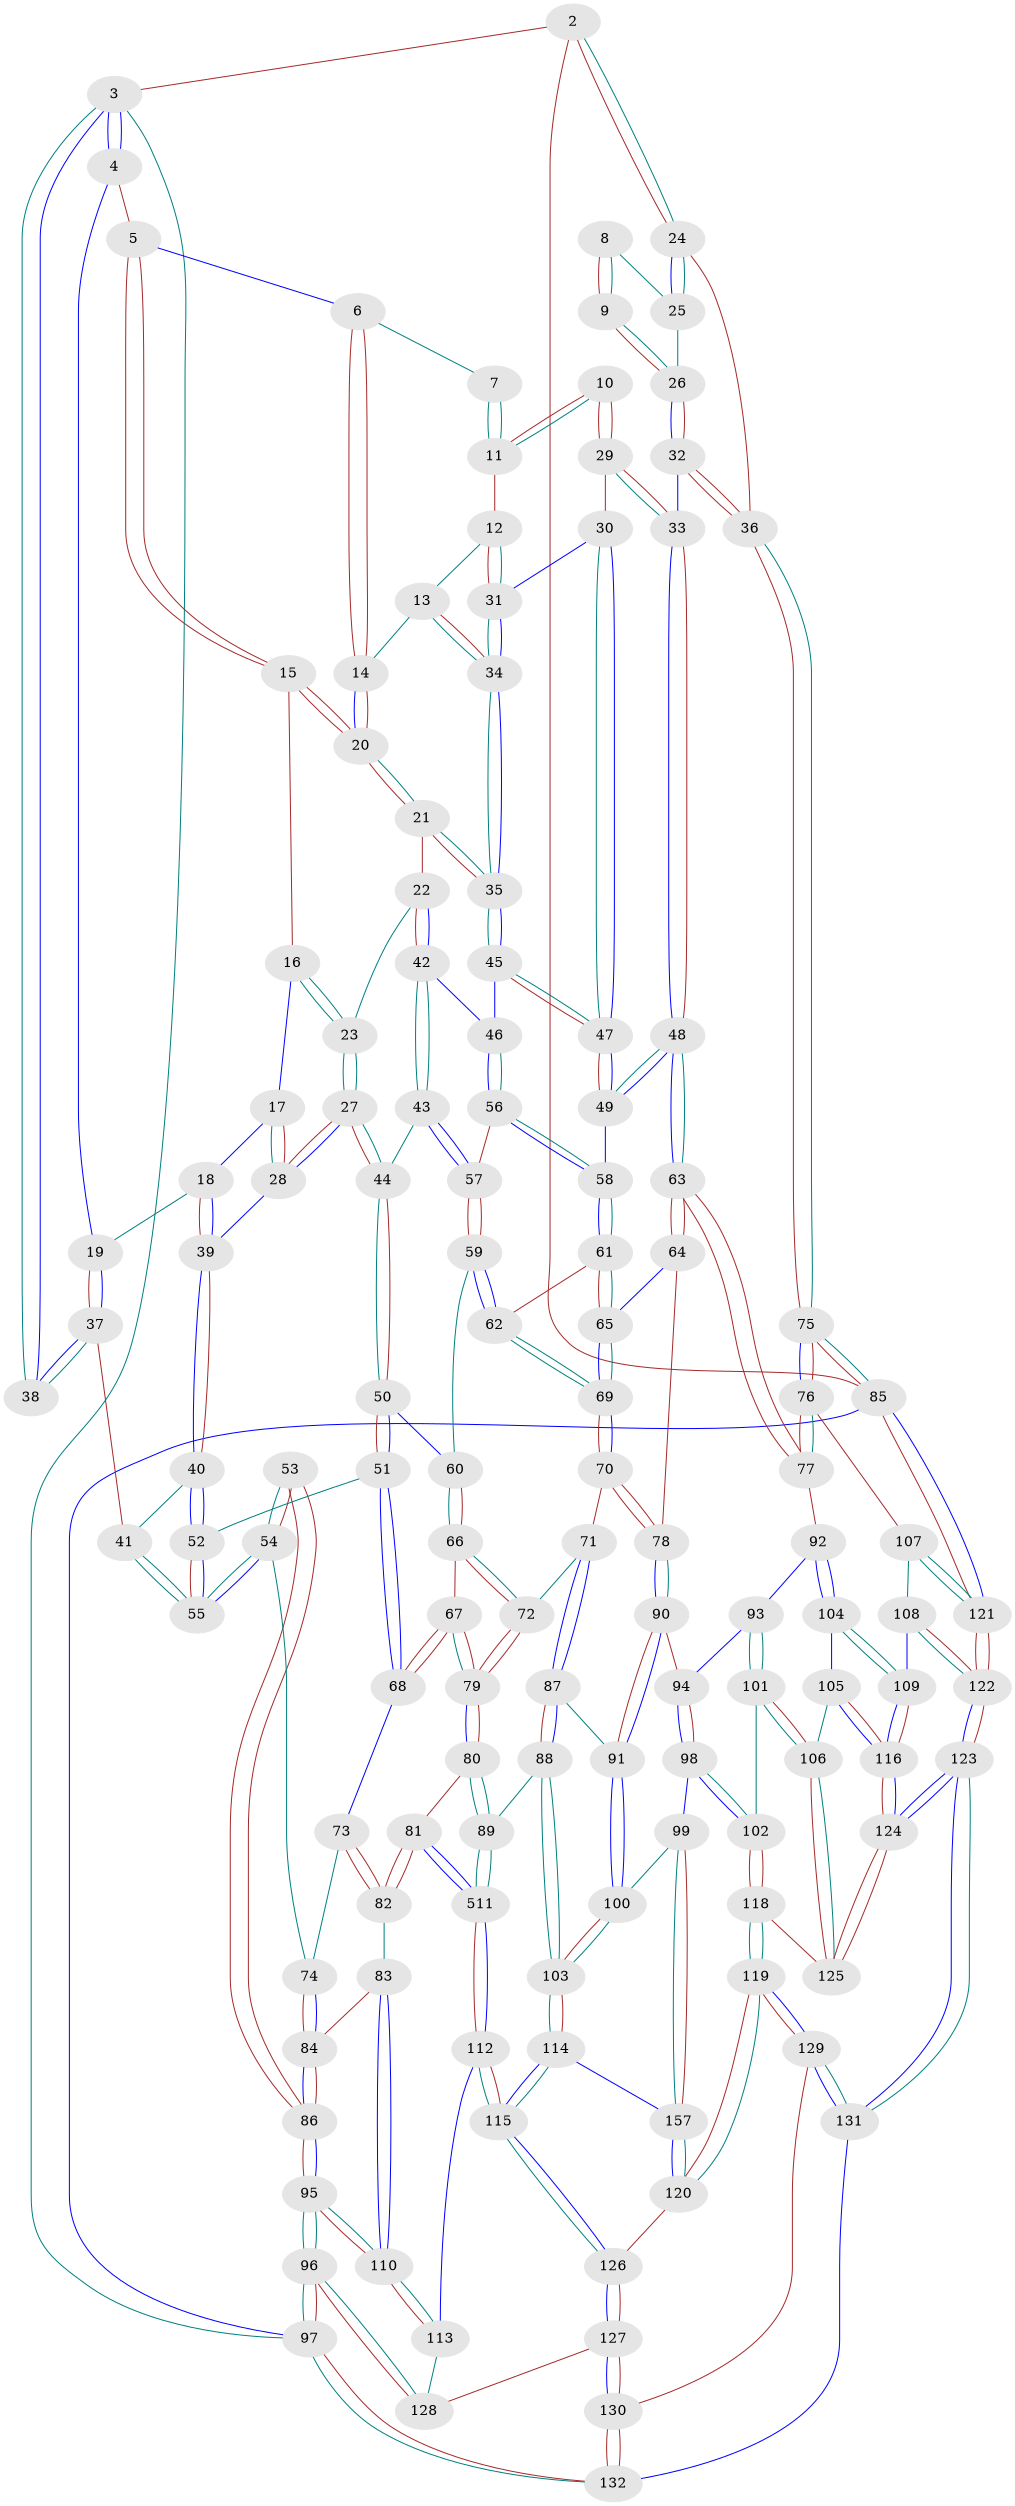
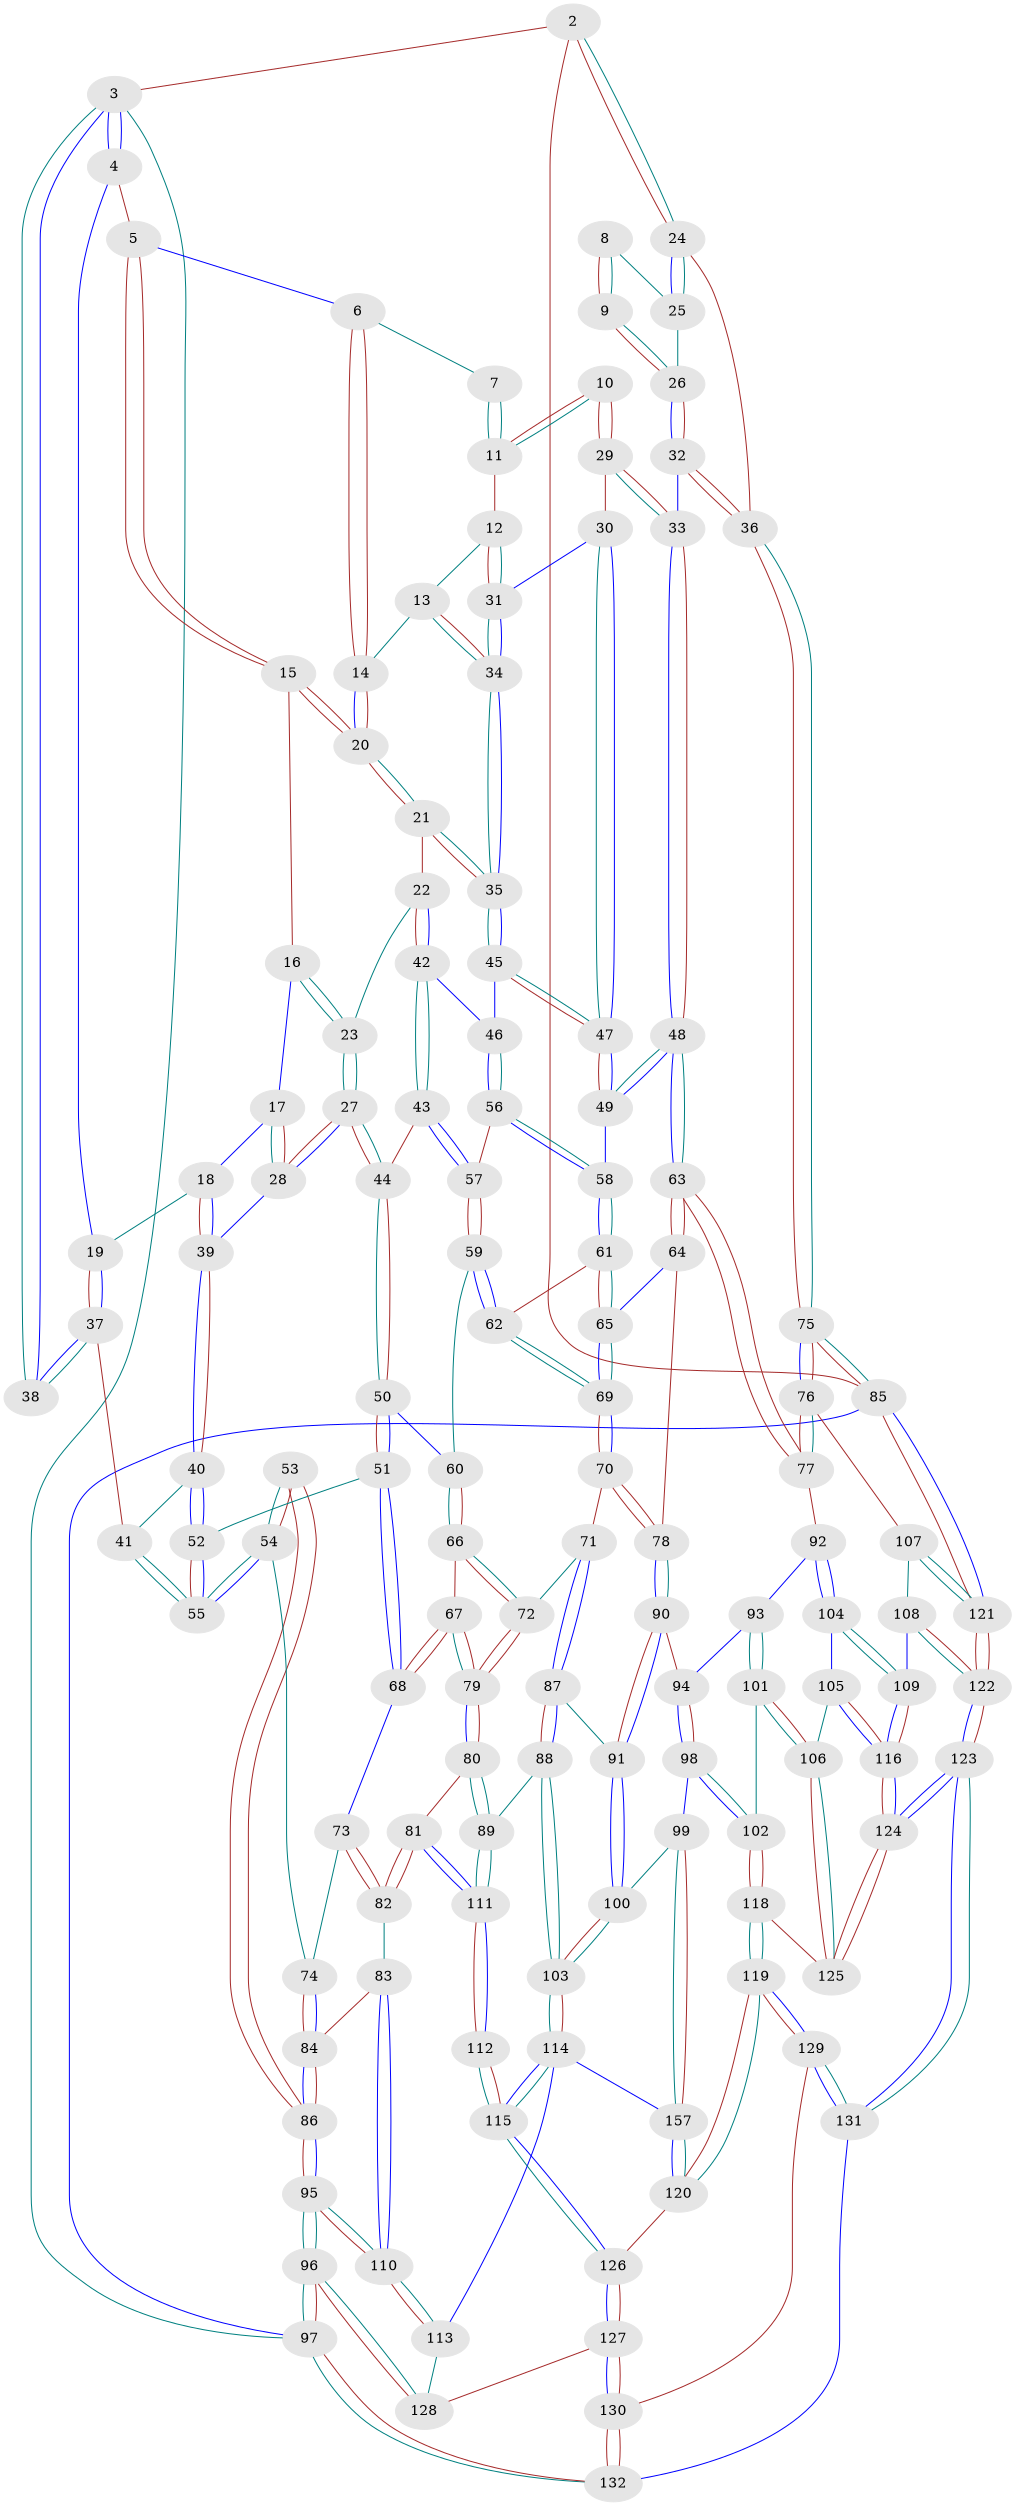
(403, 1144) -> (403, 1144)
(481, 1905) -> (481, 1905)
(447, 2192) -> (513, 2199)
